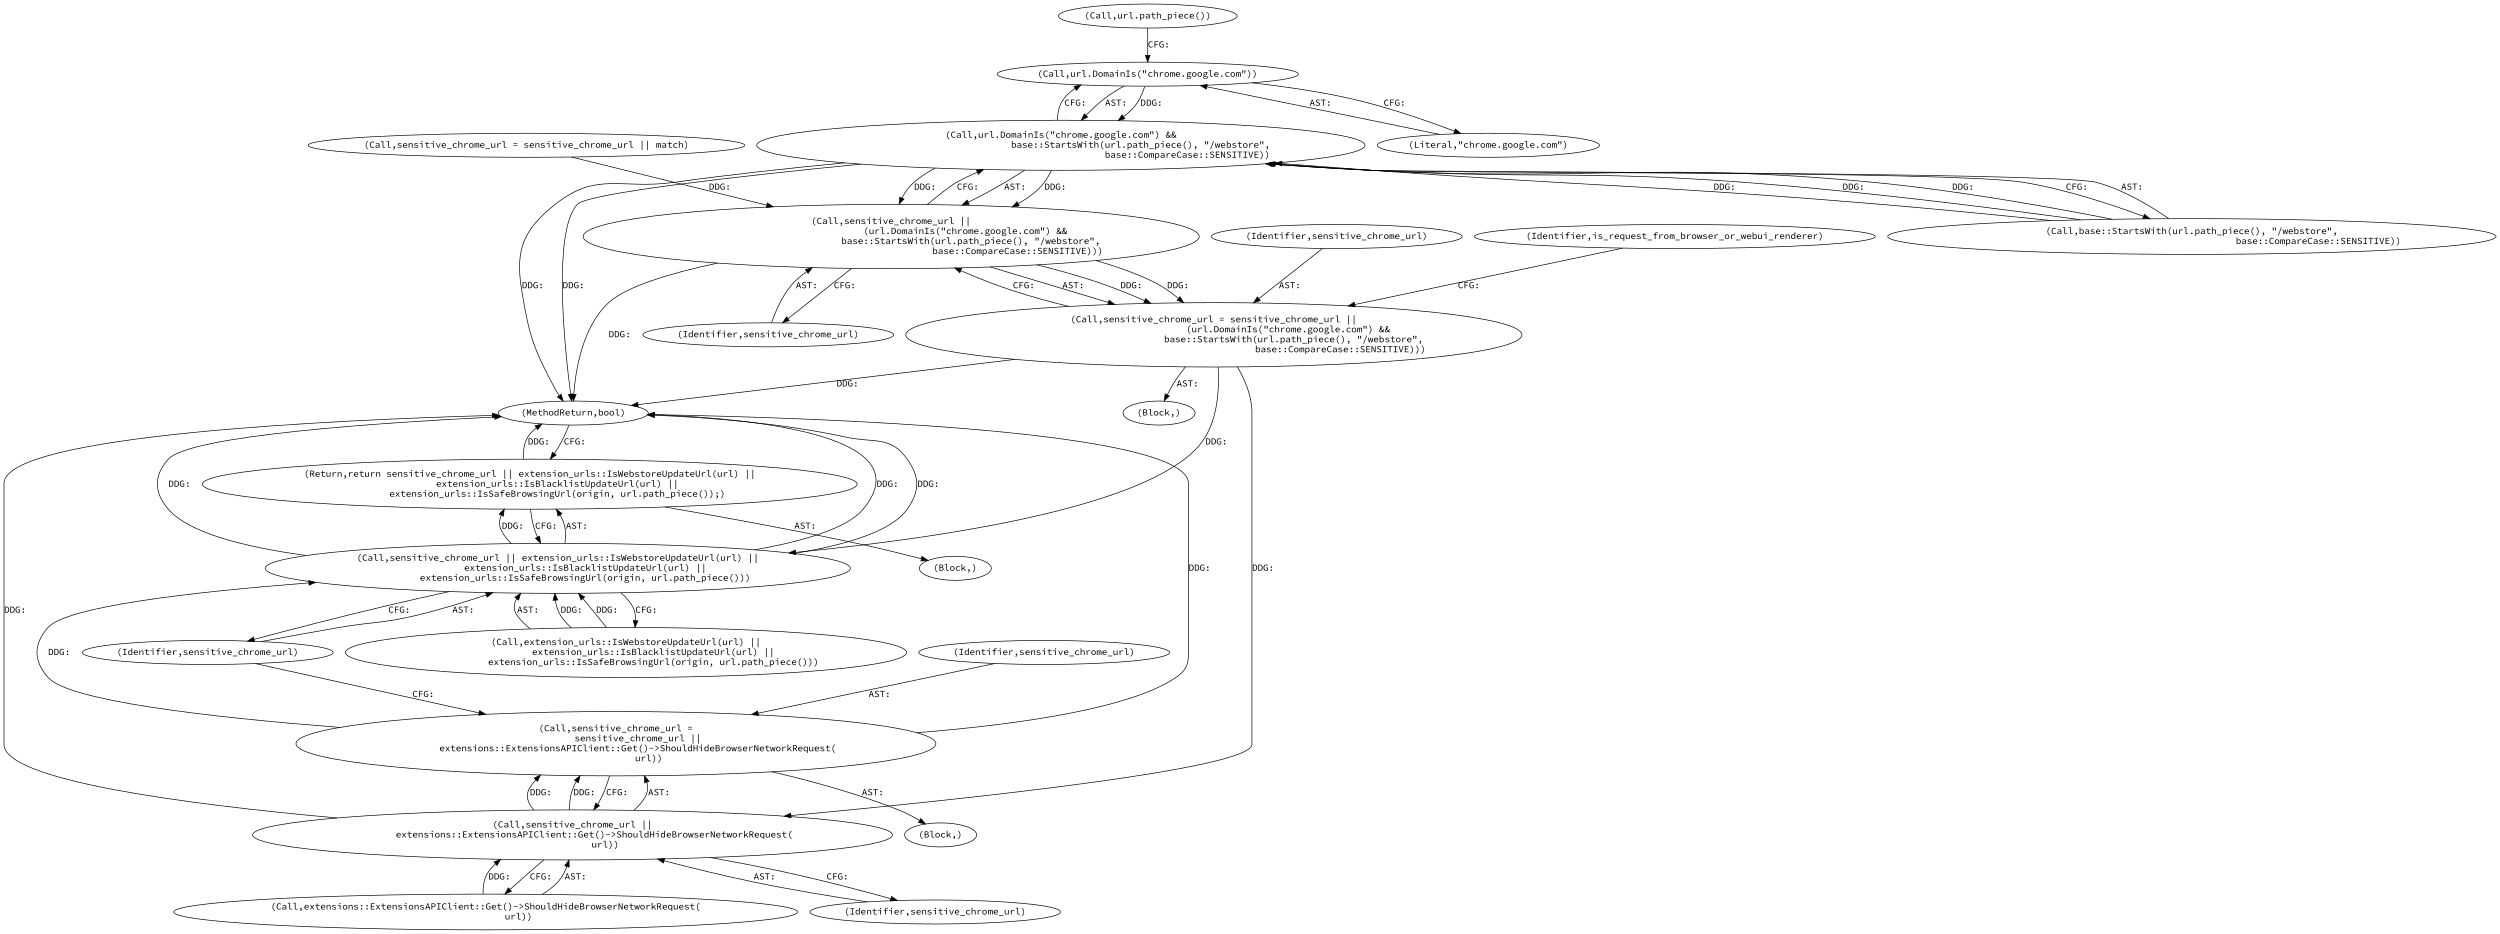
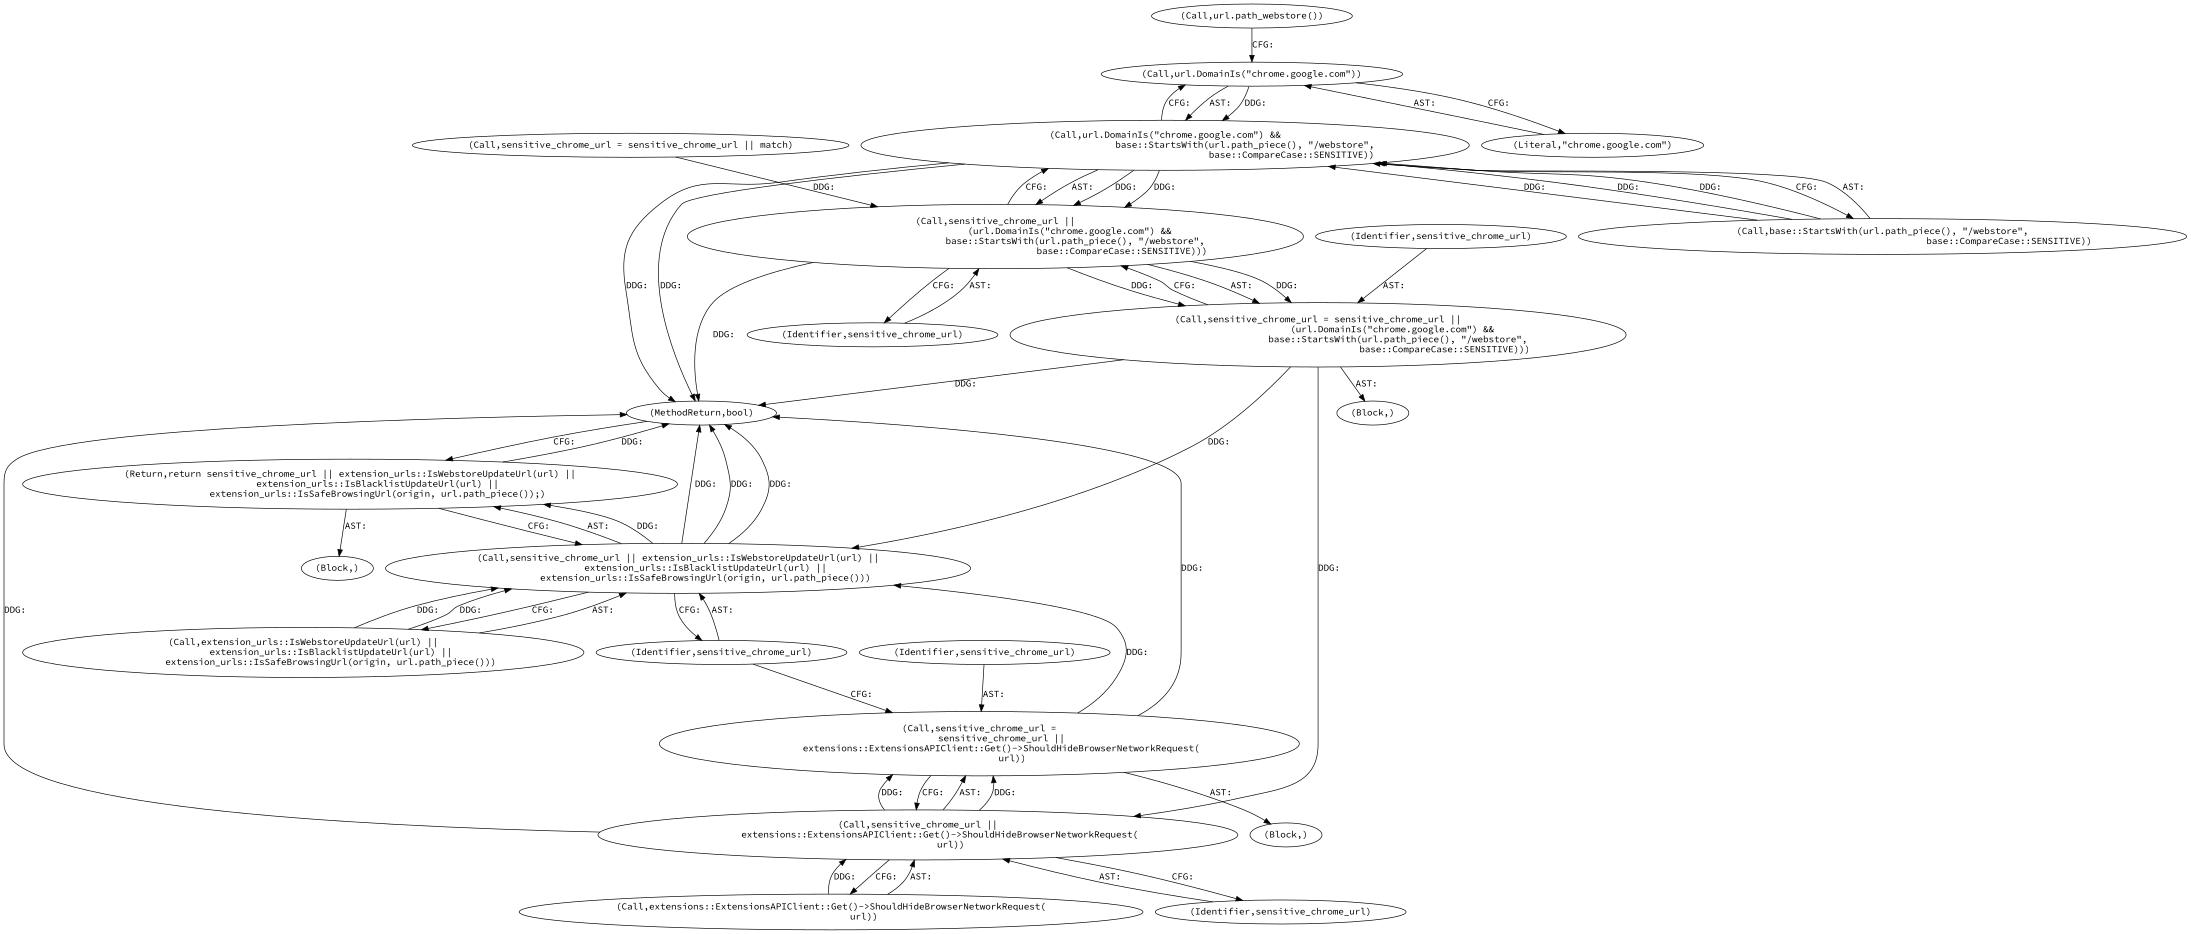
(1148, 16) -> (1252, 16)
(1675, 236) -> none
